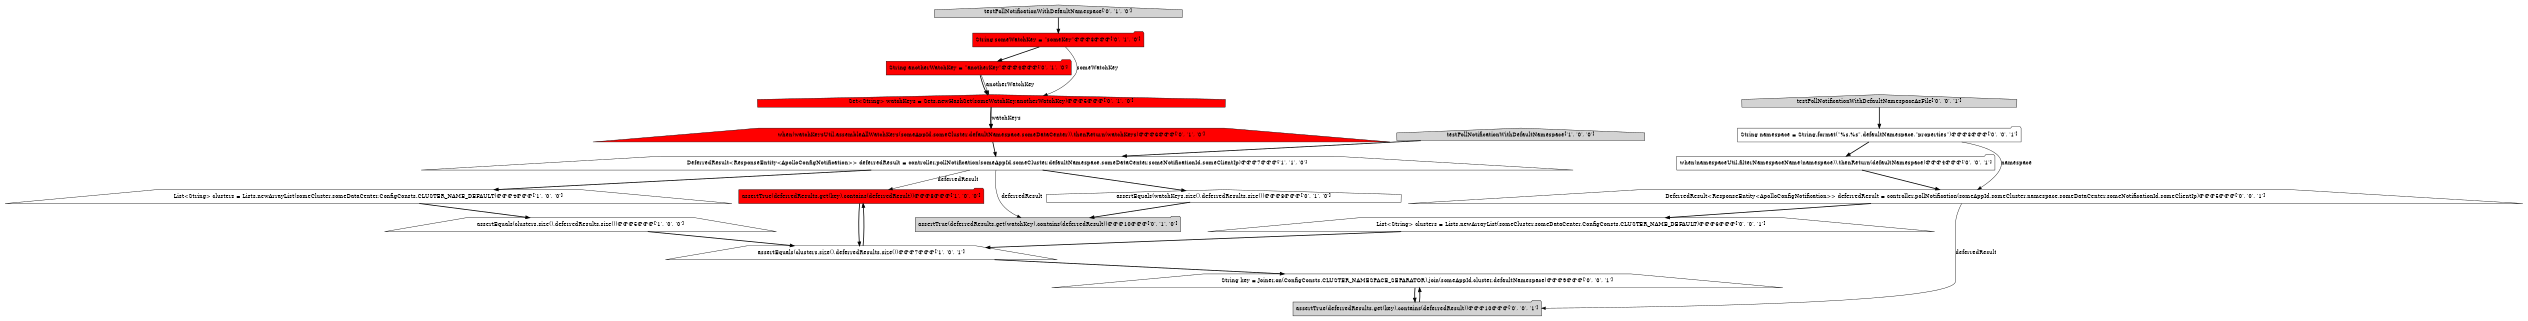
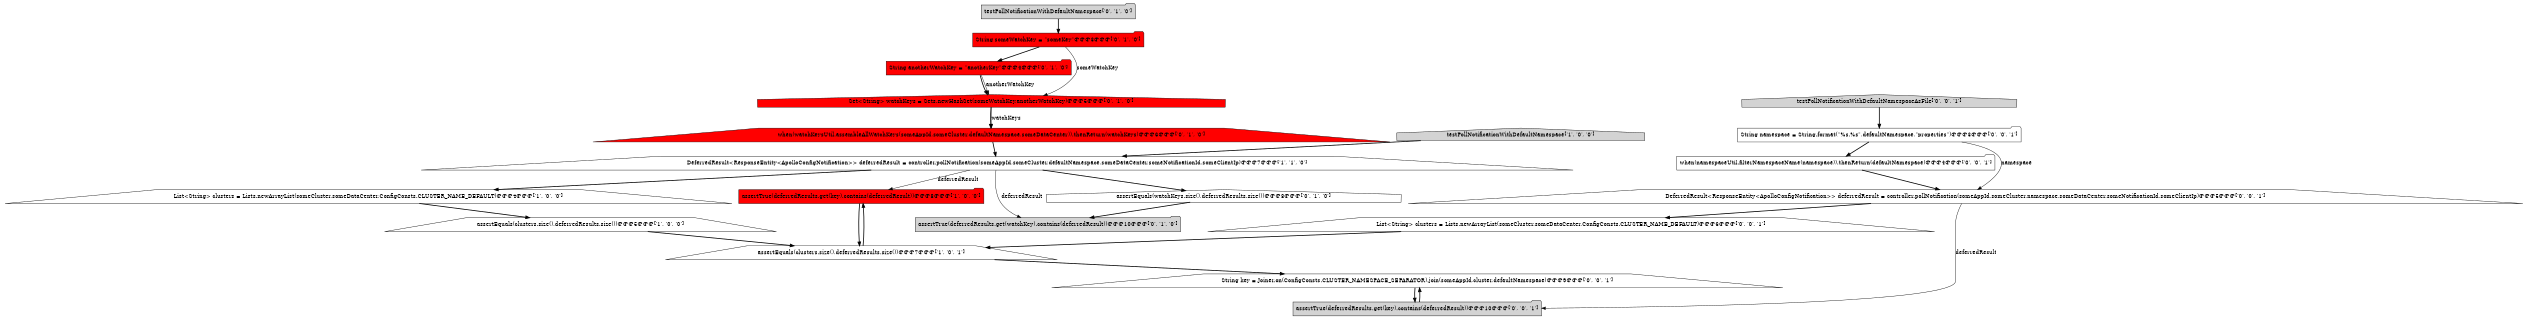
(1058, 12) -> (1058, 12)
